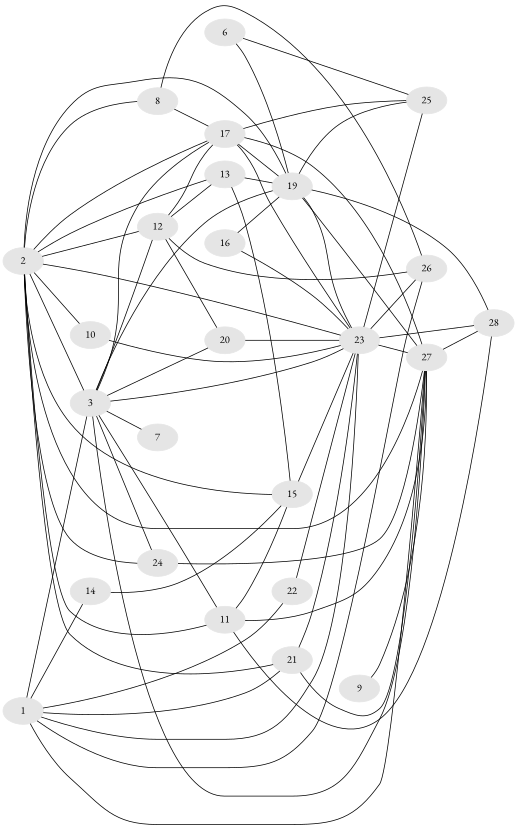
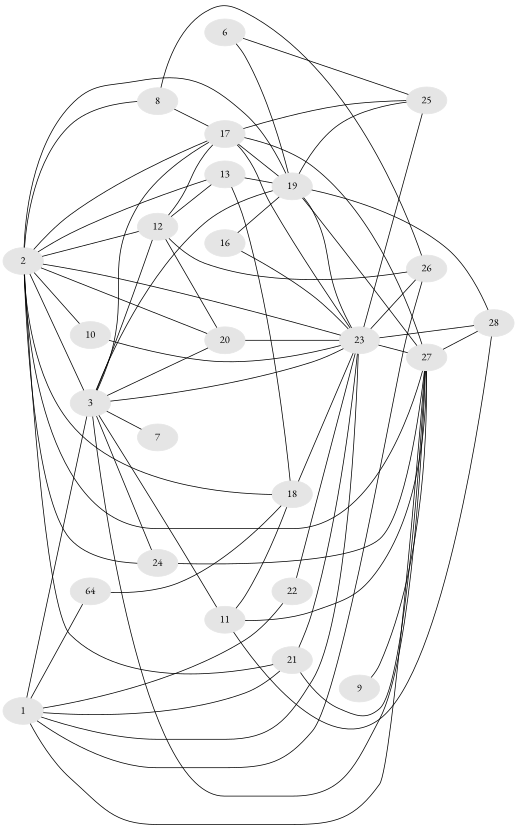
(292, 494) -> (292, 494)
(60, 587) -> (124, 301)
(90, 591) -> (90, 591)
